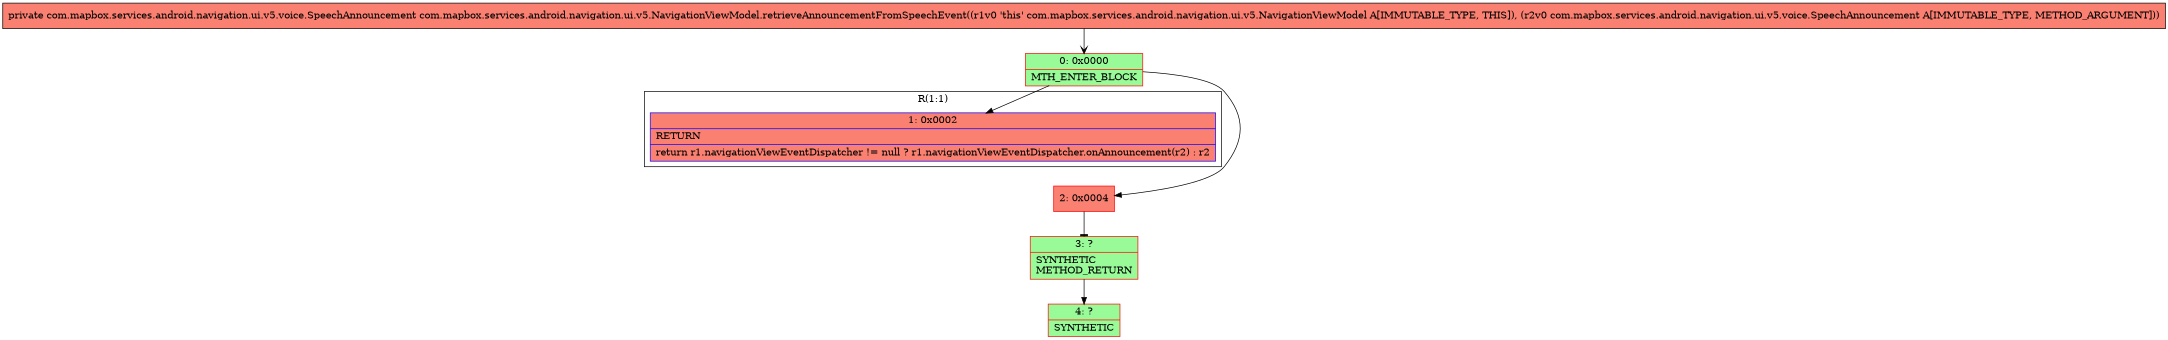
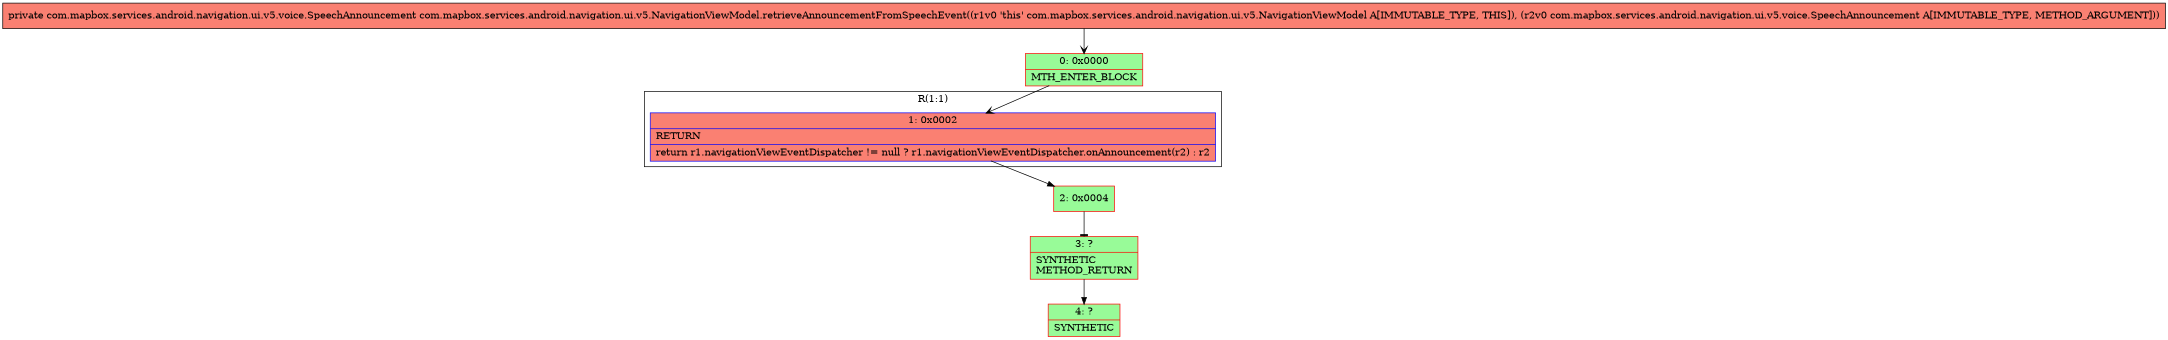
(1021, 98) -> (1021, 98)
(1238, 140) -> (1019, 172)
(1084, 199) -> (1084, 199)
